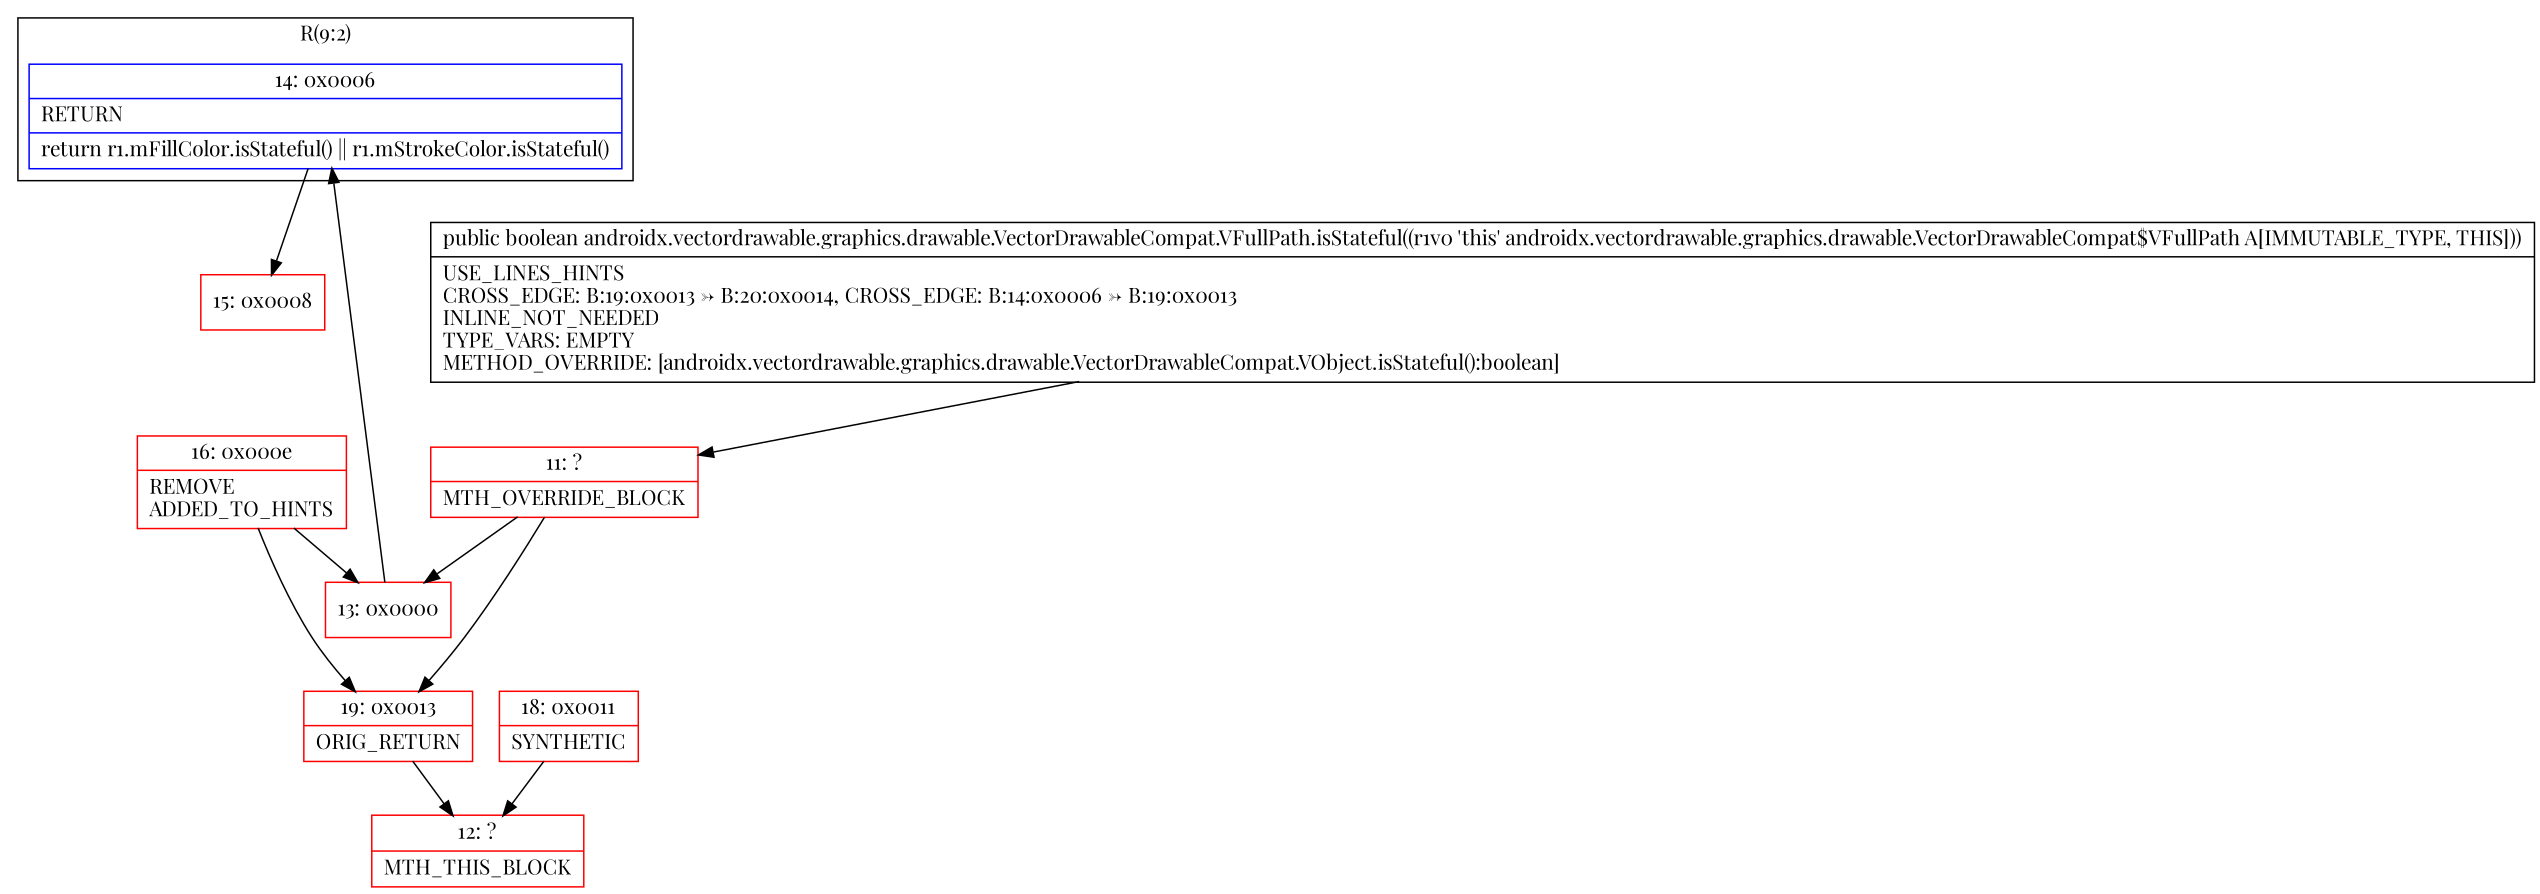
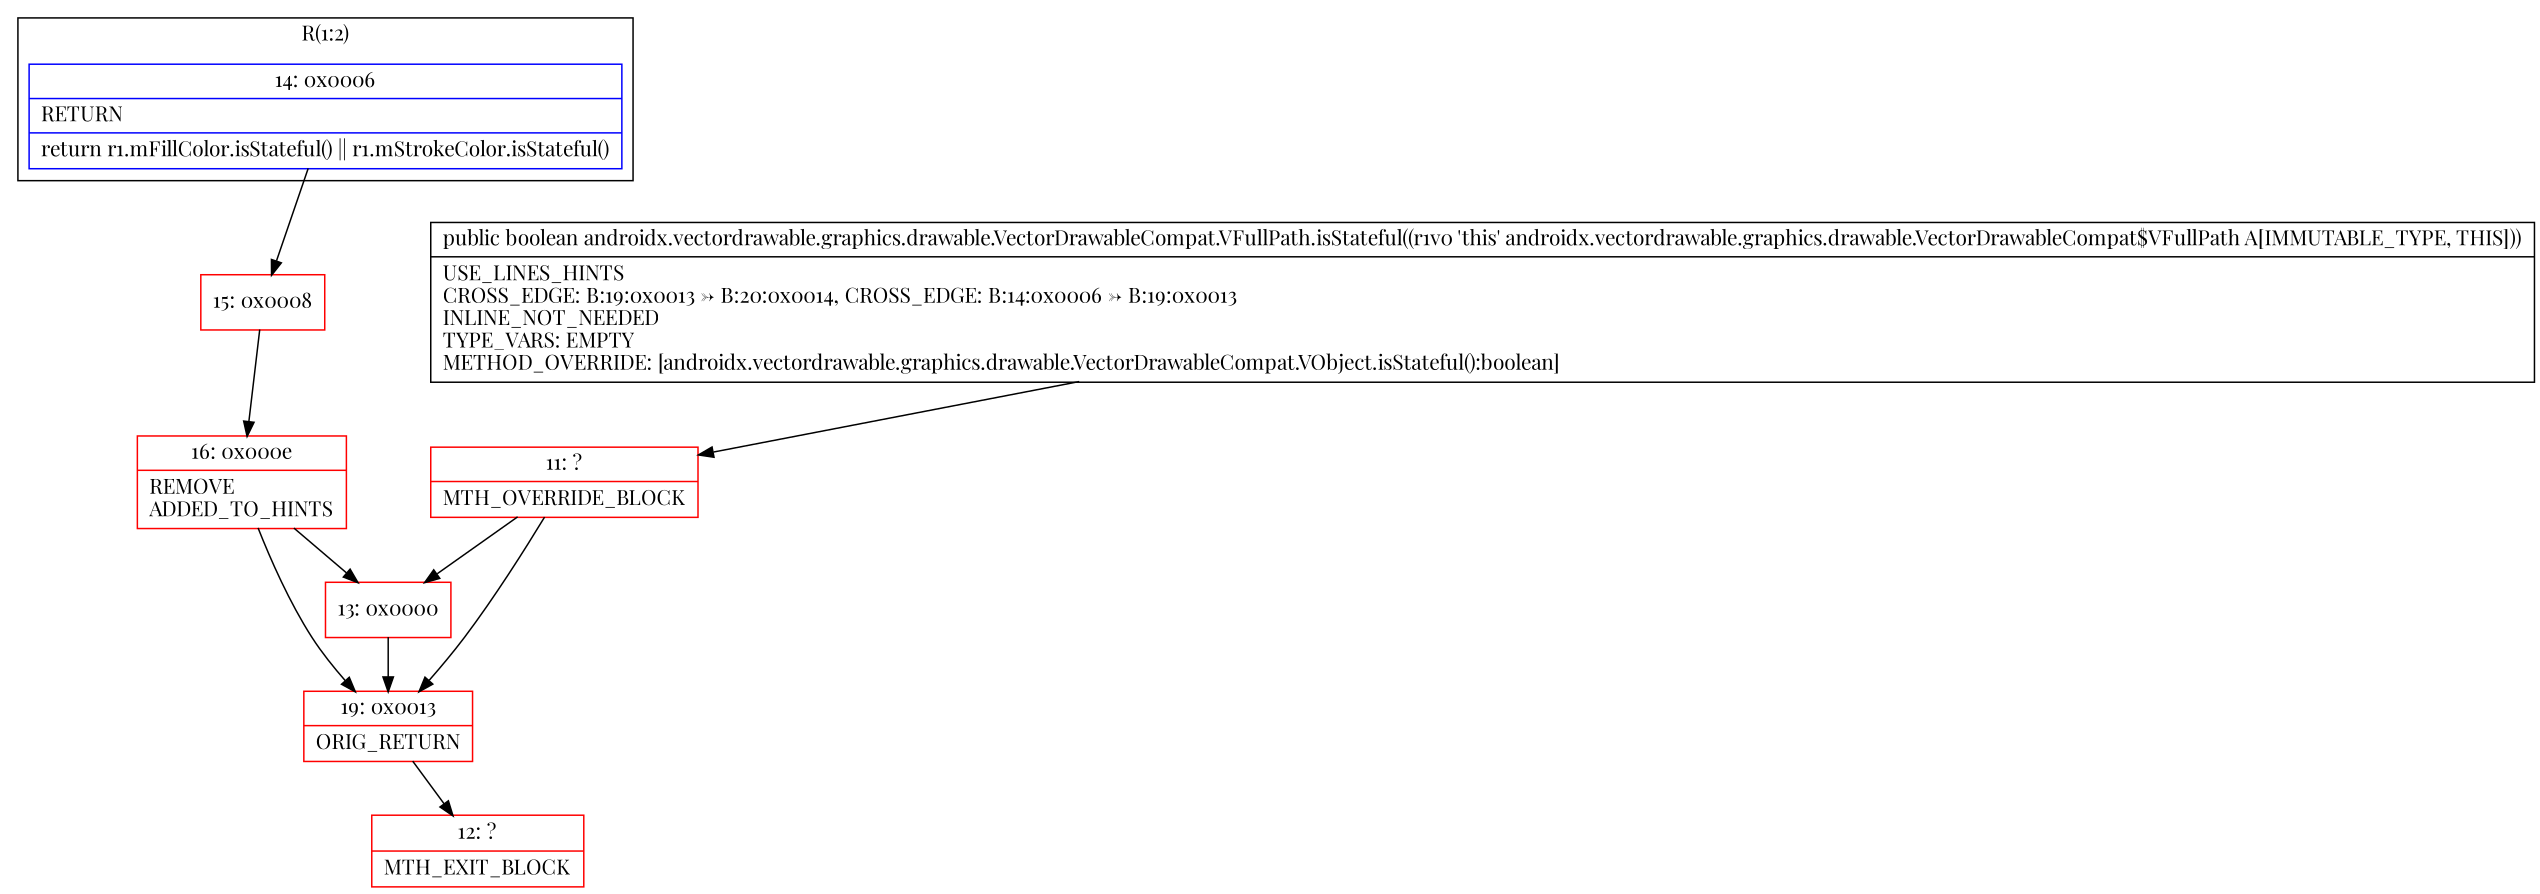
(325, 35) -> (325, 35)
none -> (254, 375)
(359, 383) -> (388, 657)
(569, 726) -> none
(478, 868) -> (477, 868)
